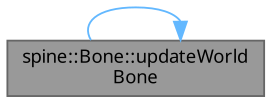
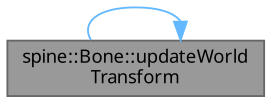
(136, 68) -> (136, 68)
